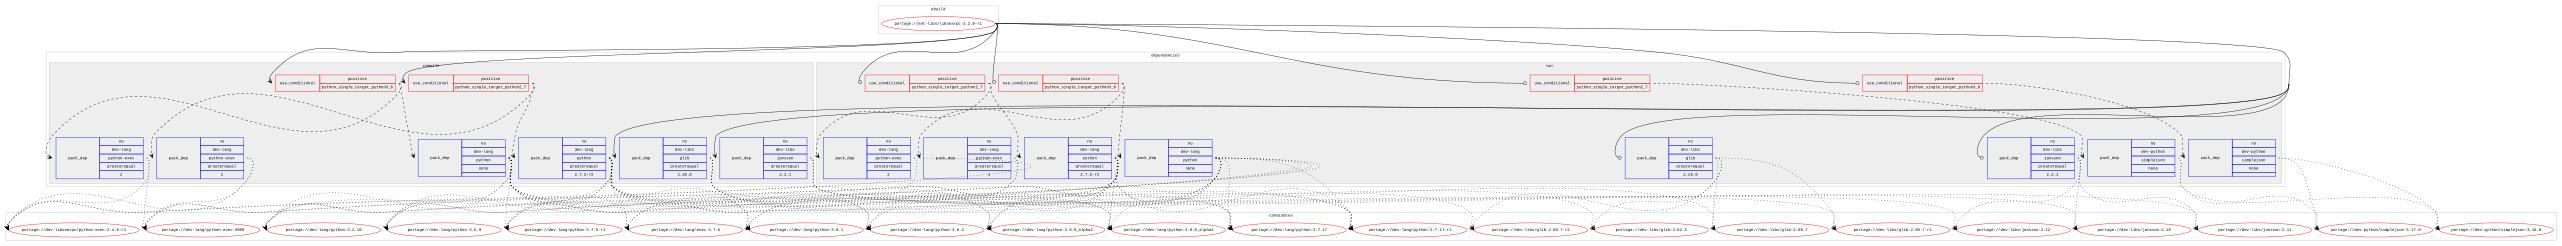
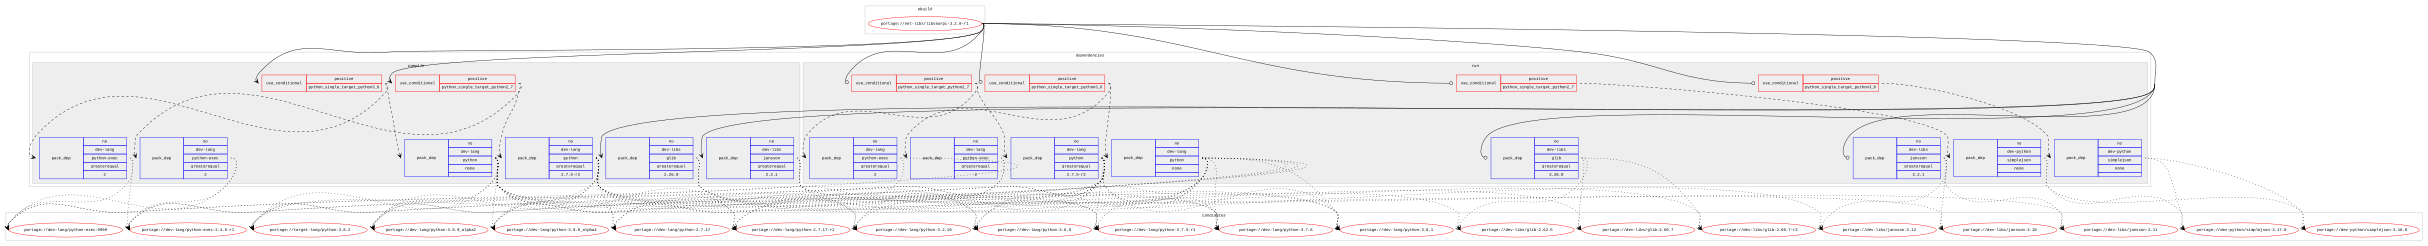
(74, 230) -> (188, 230)
(686, 230) -> (1276, 230)
(927, 230) -> (310, 230)
(1893, 230) -> none
